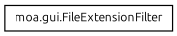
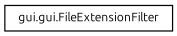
(89, 18) -> (89, 18)
